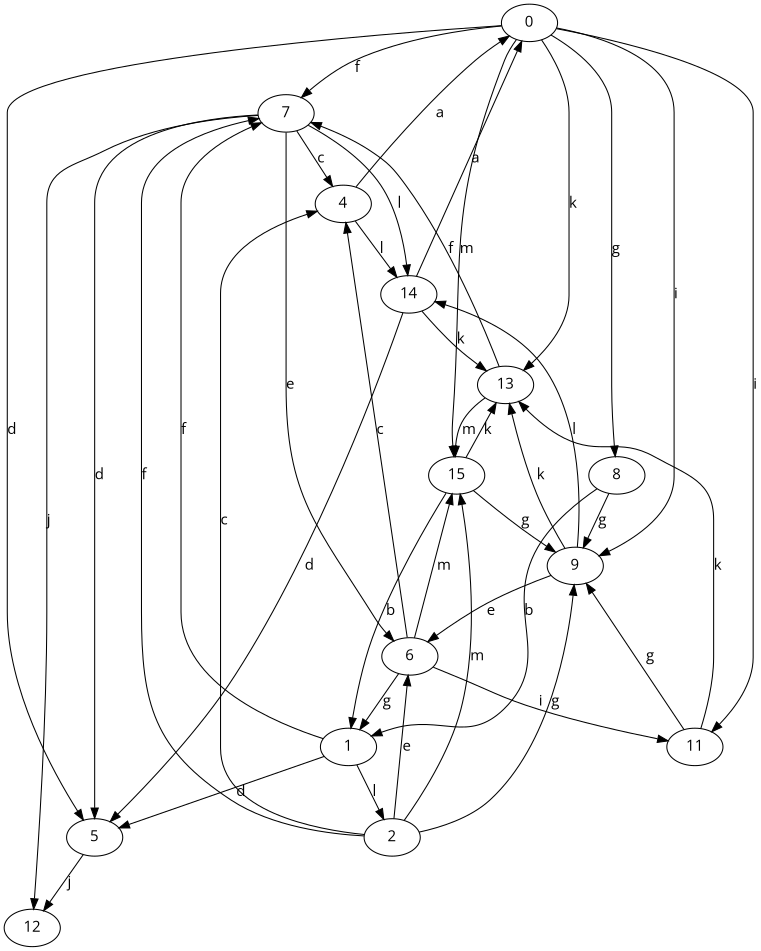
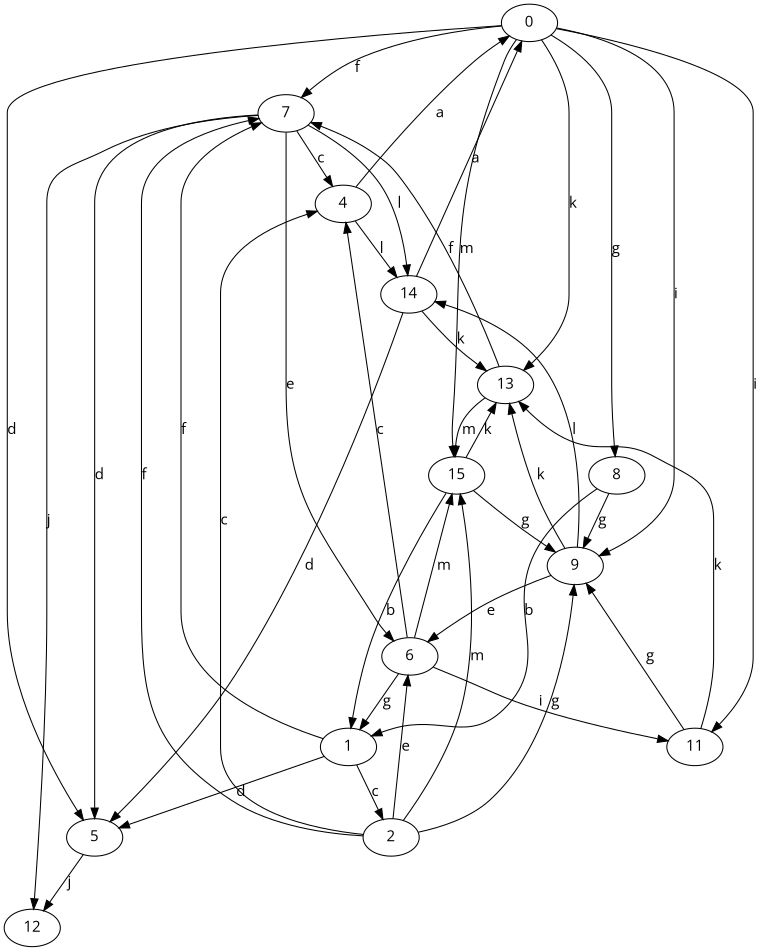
(374, 792) -> (375, 792)
